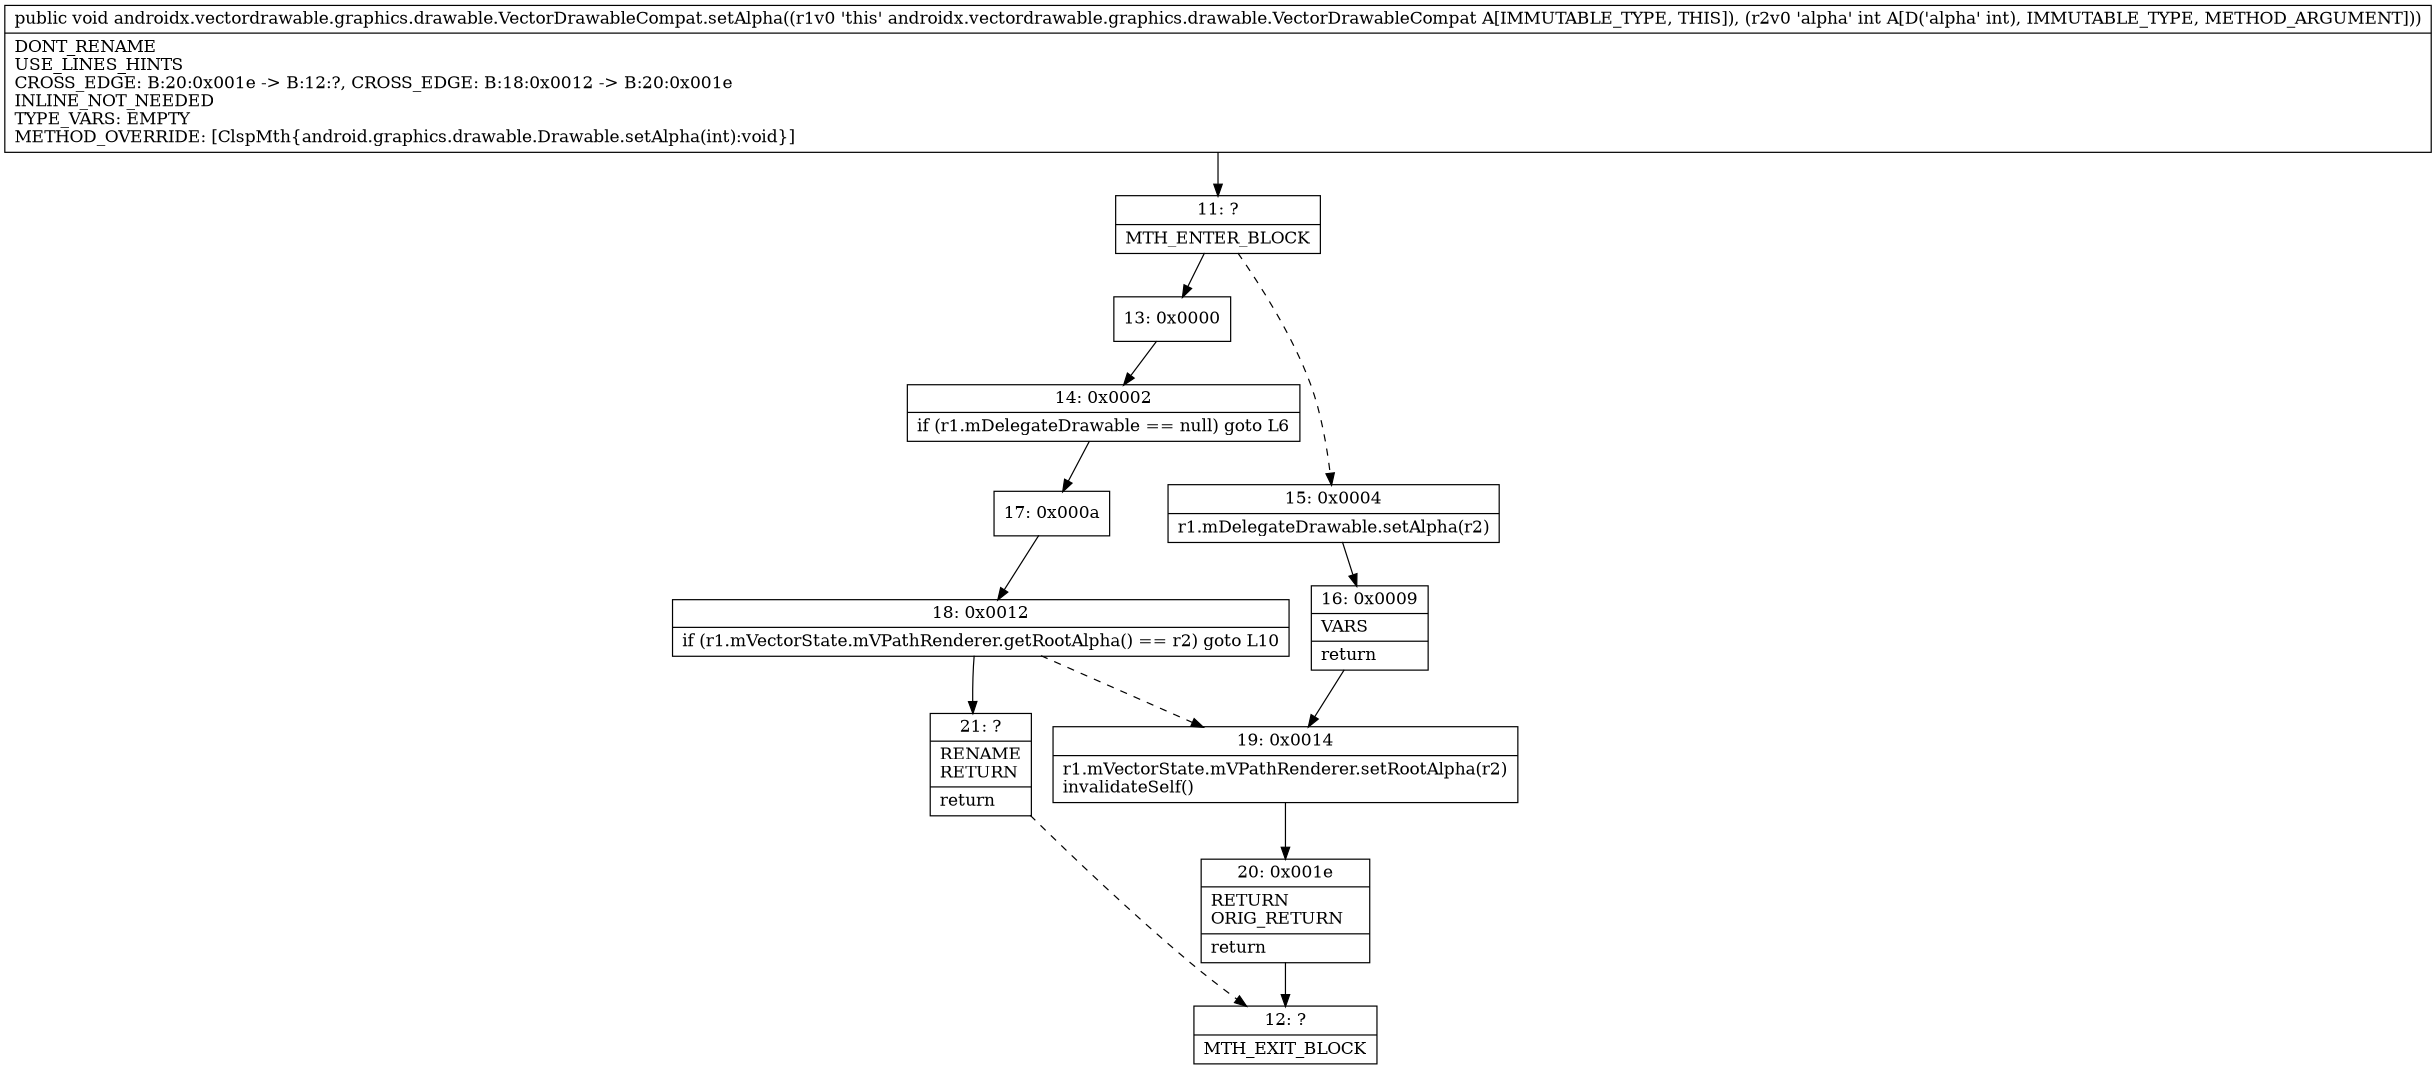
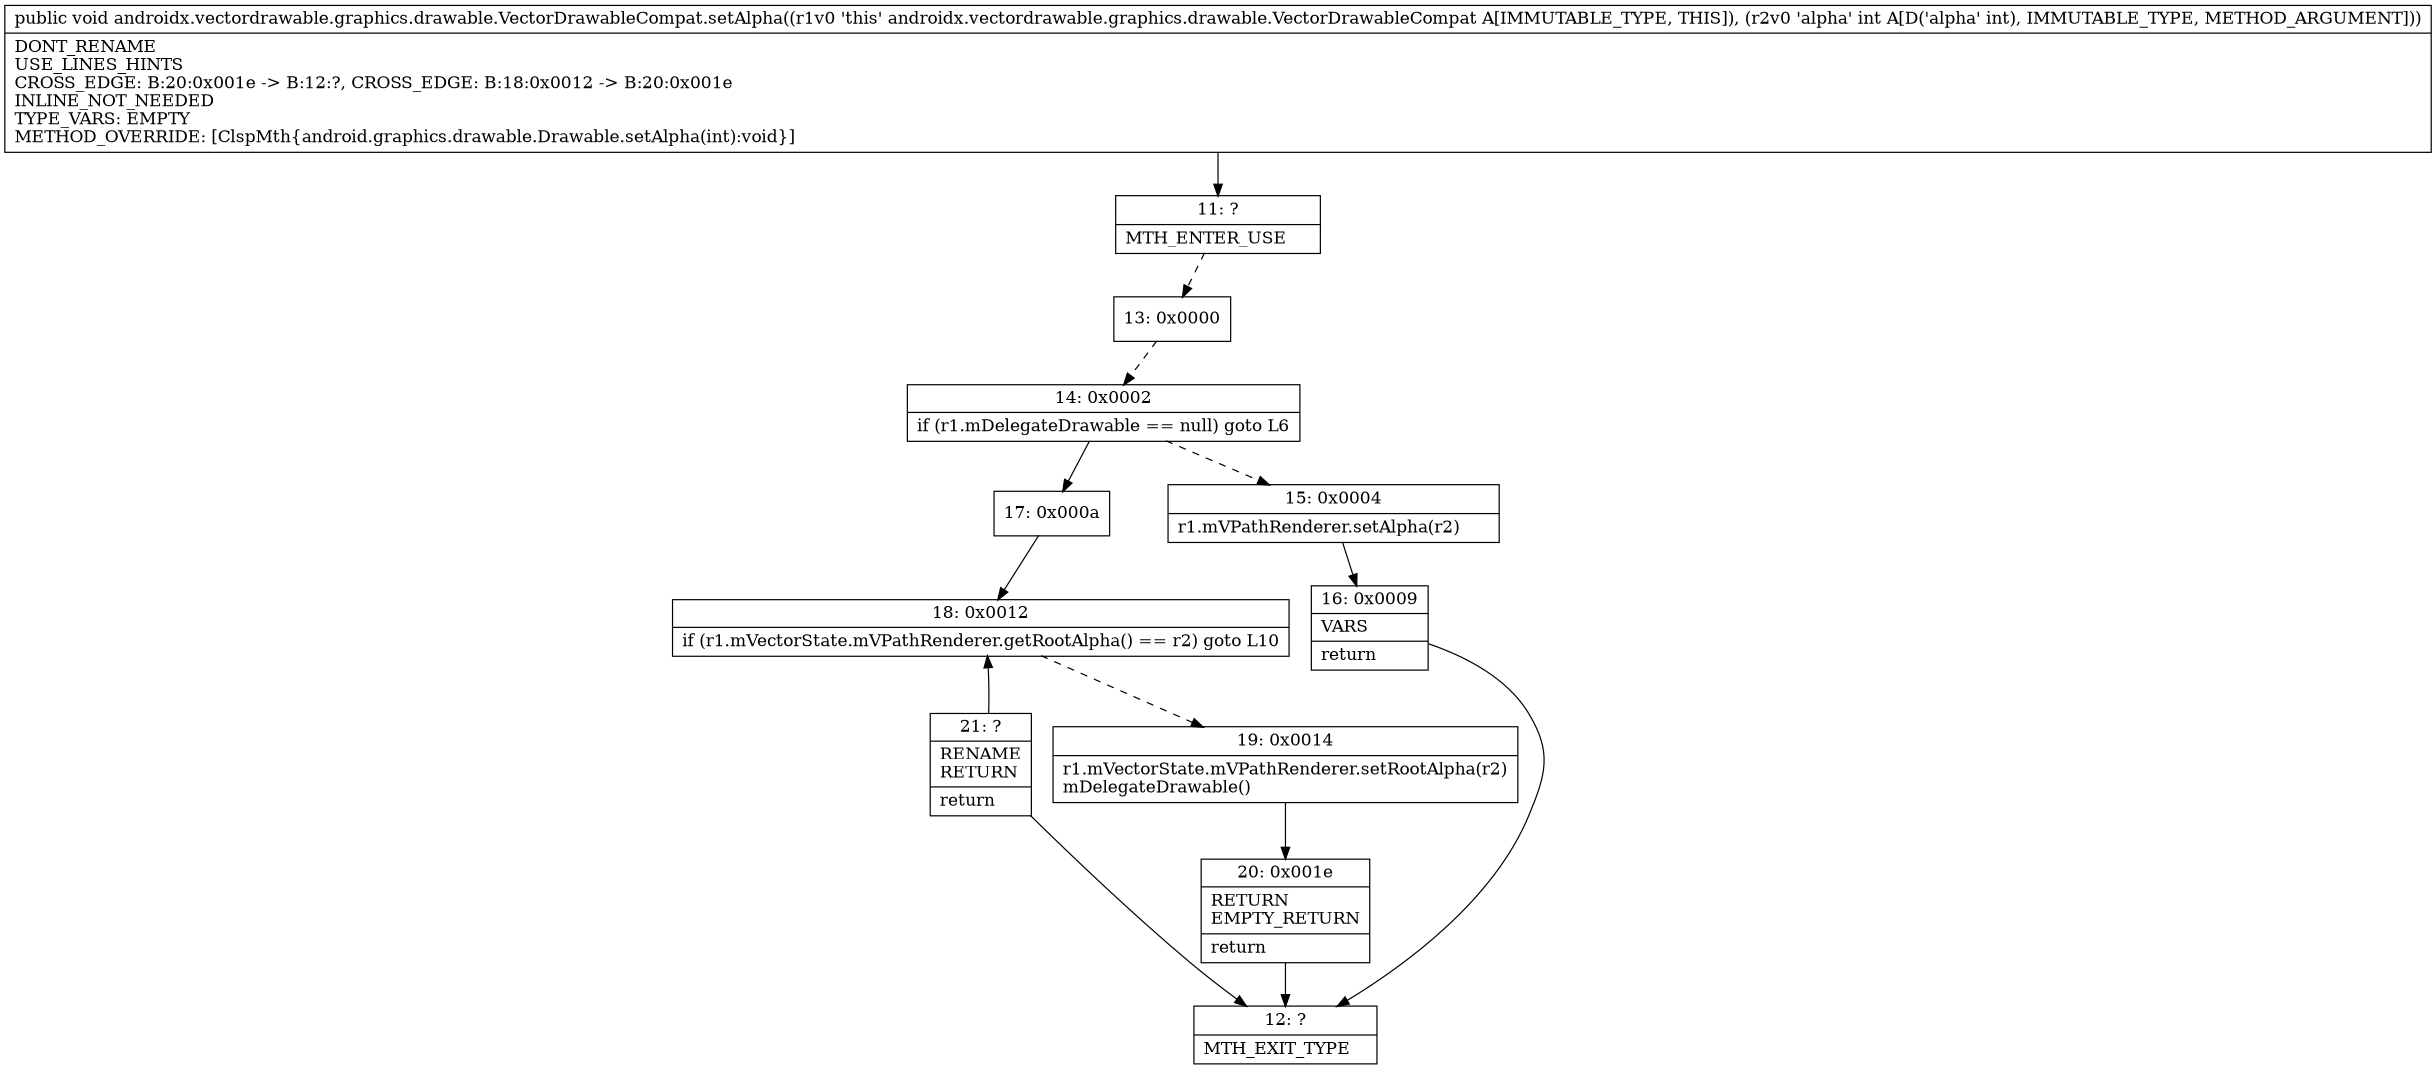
(1218, 238) -> (1206, 238)
(1196, 270) -> (1196, 270)
(1299, 357) -> (1212, 461)
(1144, 358) -> (1144, 358)
(1334, 527) -> (1319, 527)
(973, 679) -> (989, 691)
(1329, 693) -> (1522, 829)
(1128, 788) -> (1157, 788)
(1131, 910) -> (1131, 910)
(1277, 919) -> (1285, 919)
(1285, 1049) -> (1277, 1049)
